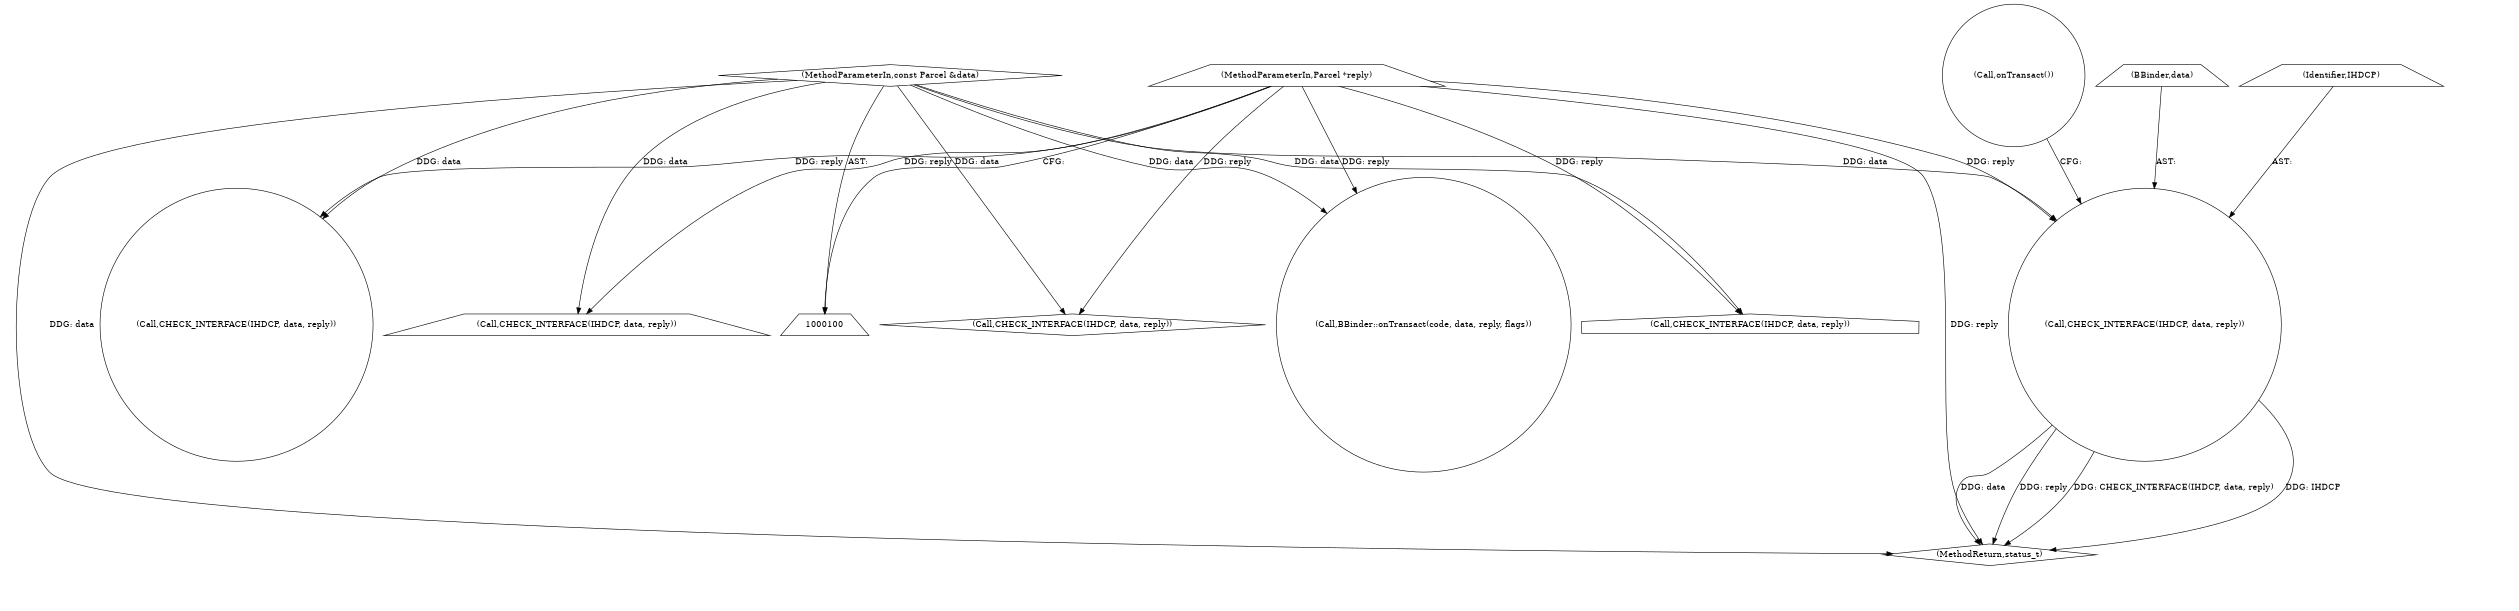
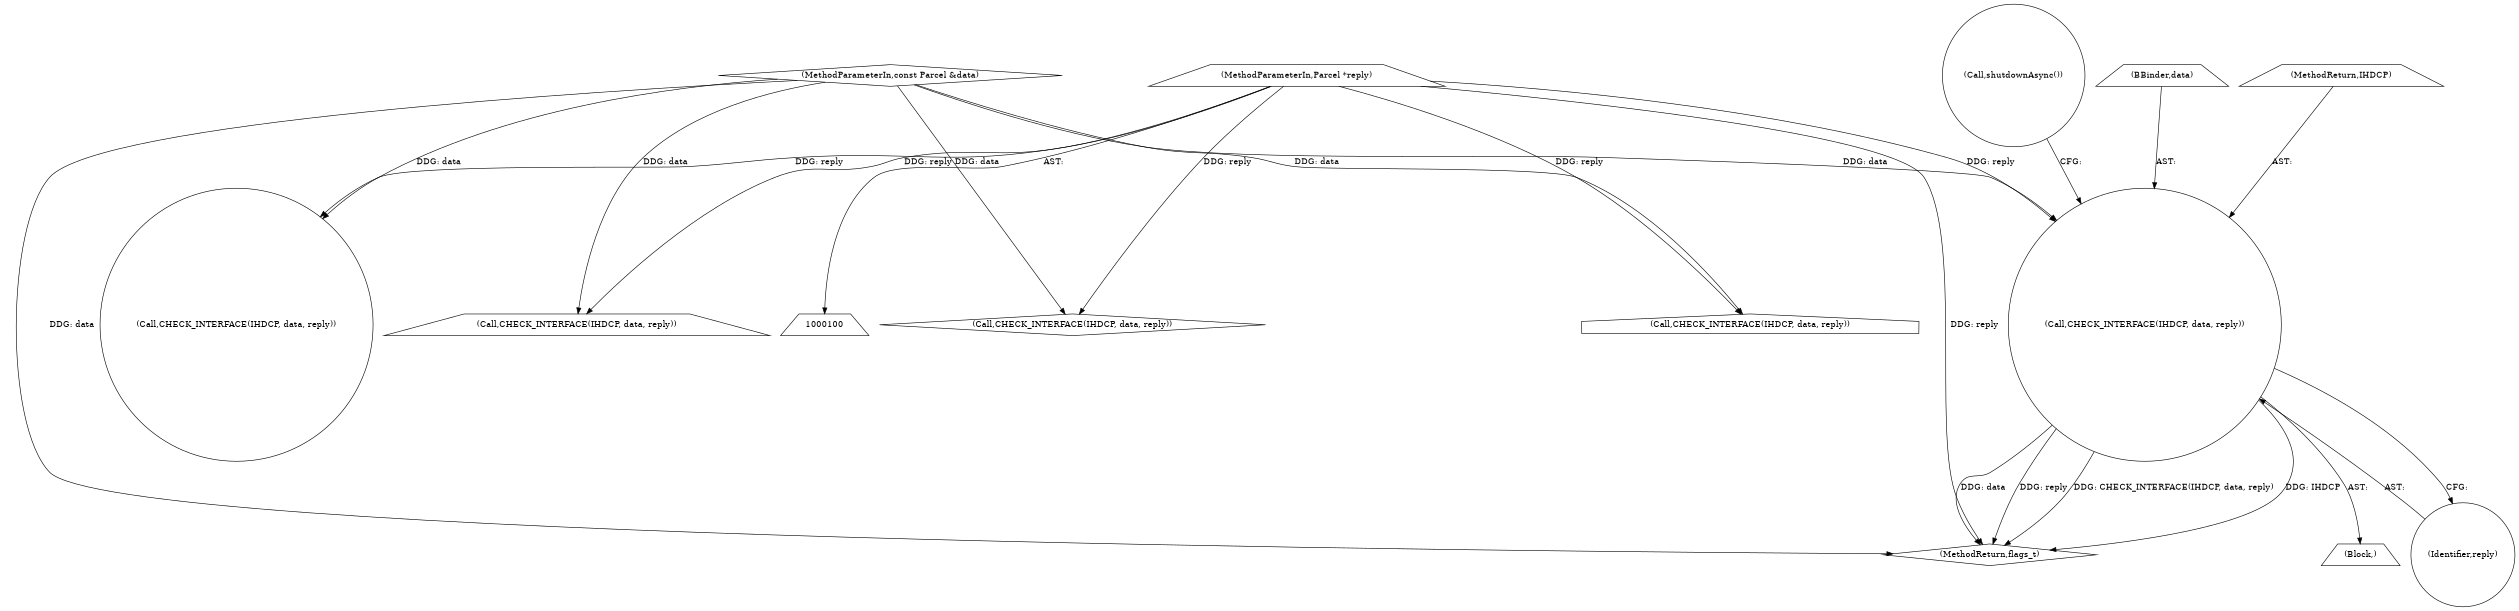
(2014, 75) -> (2014, 75)
(2341, 75) -> (2341, 75)
(1055, 162) -> (1055, 162)
(839, 193) -> none
(1424, 325) -> none
(1990, 555) -> (1990, 555)
none -> (2361, 555)
none -> (2463, 555)
